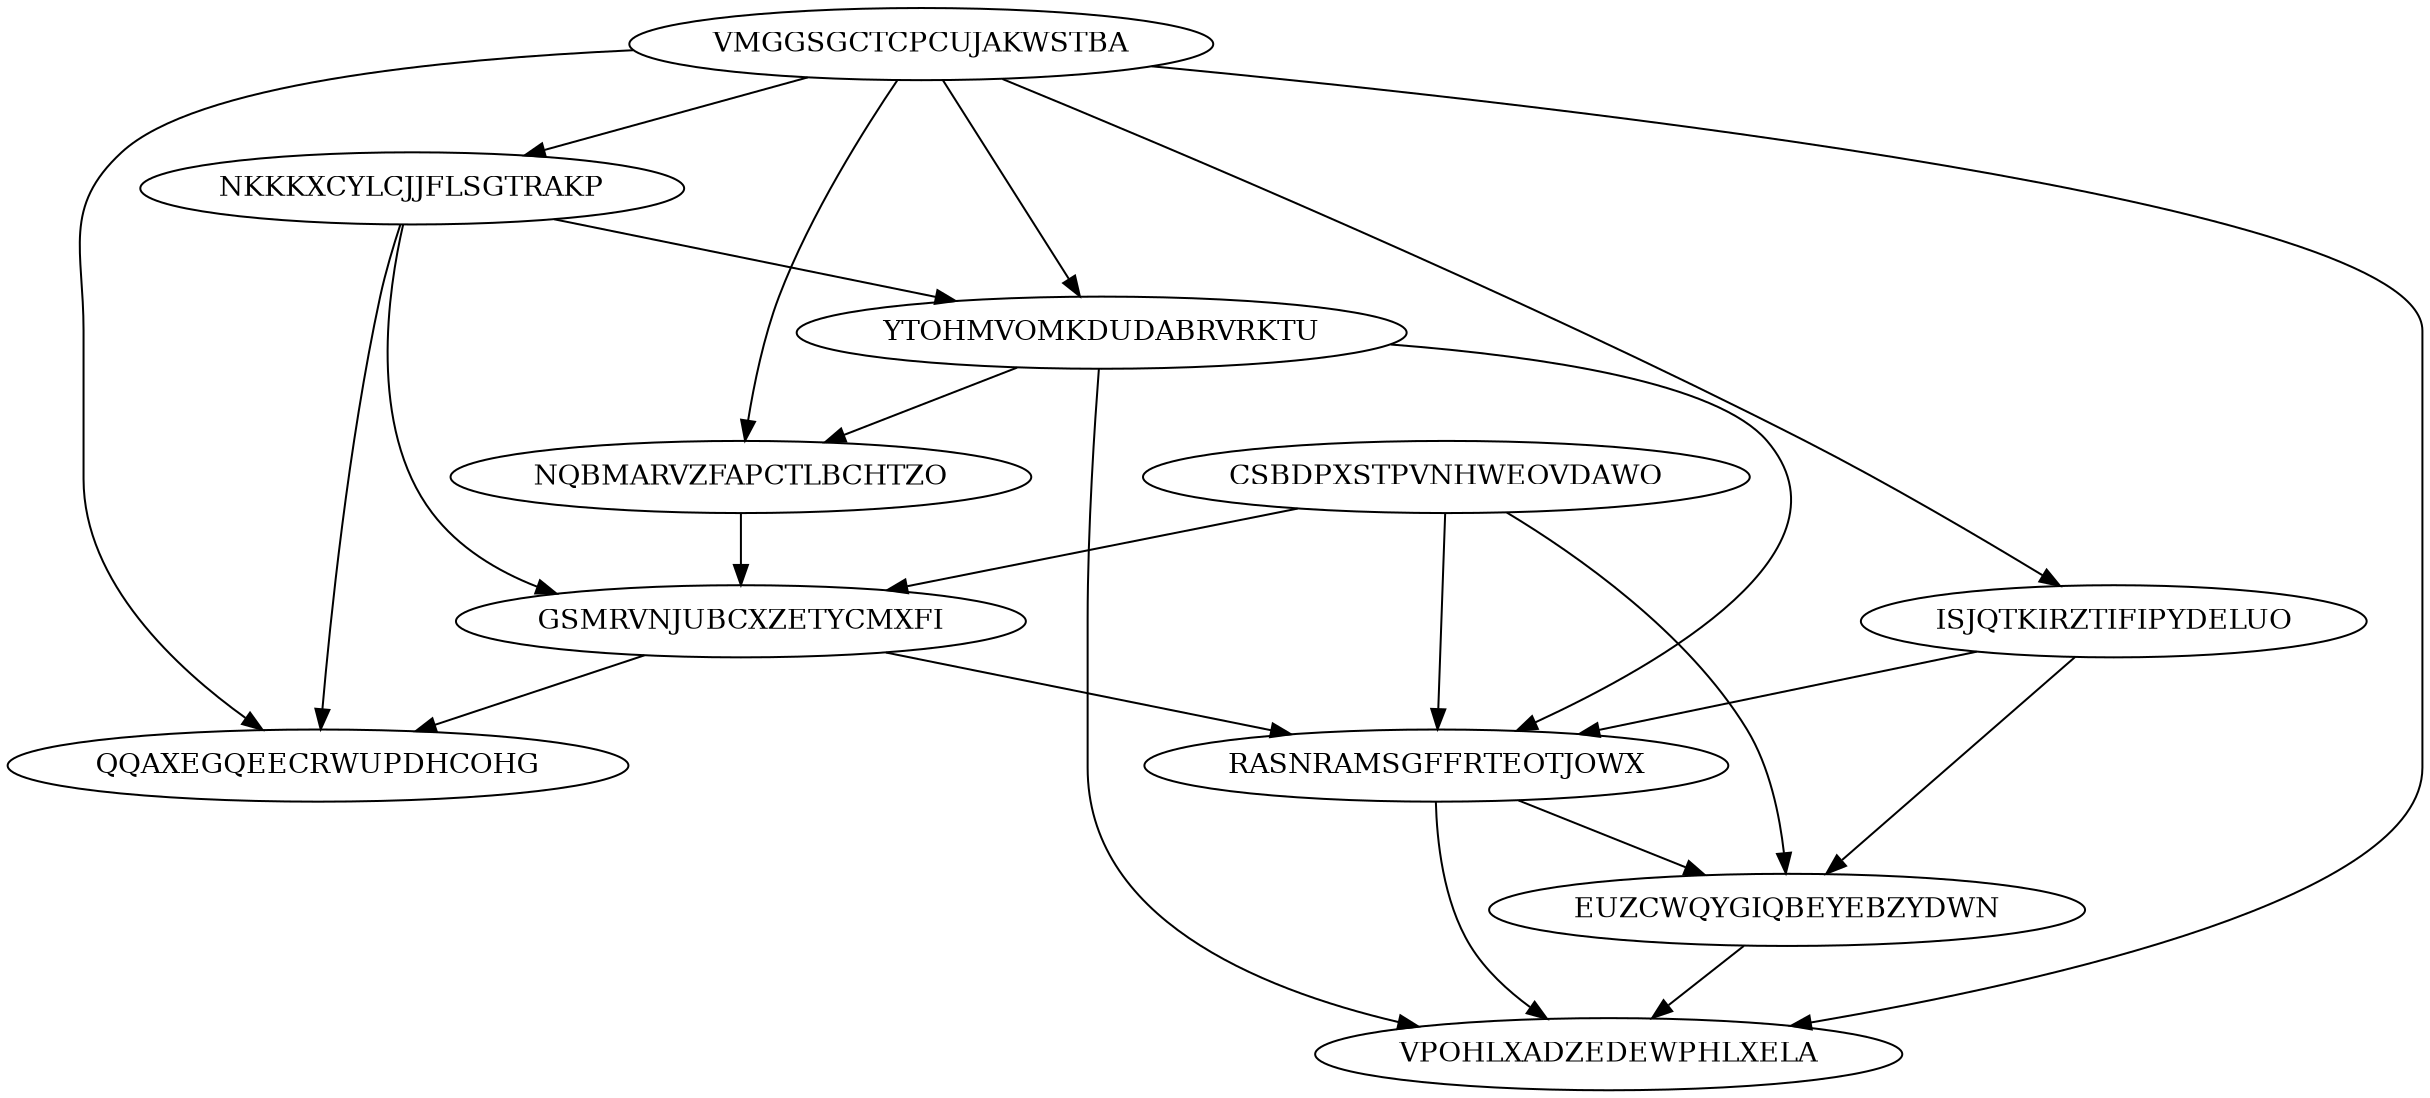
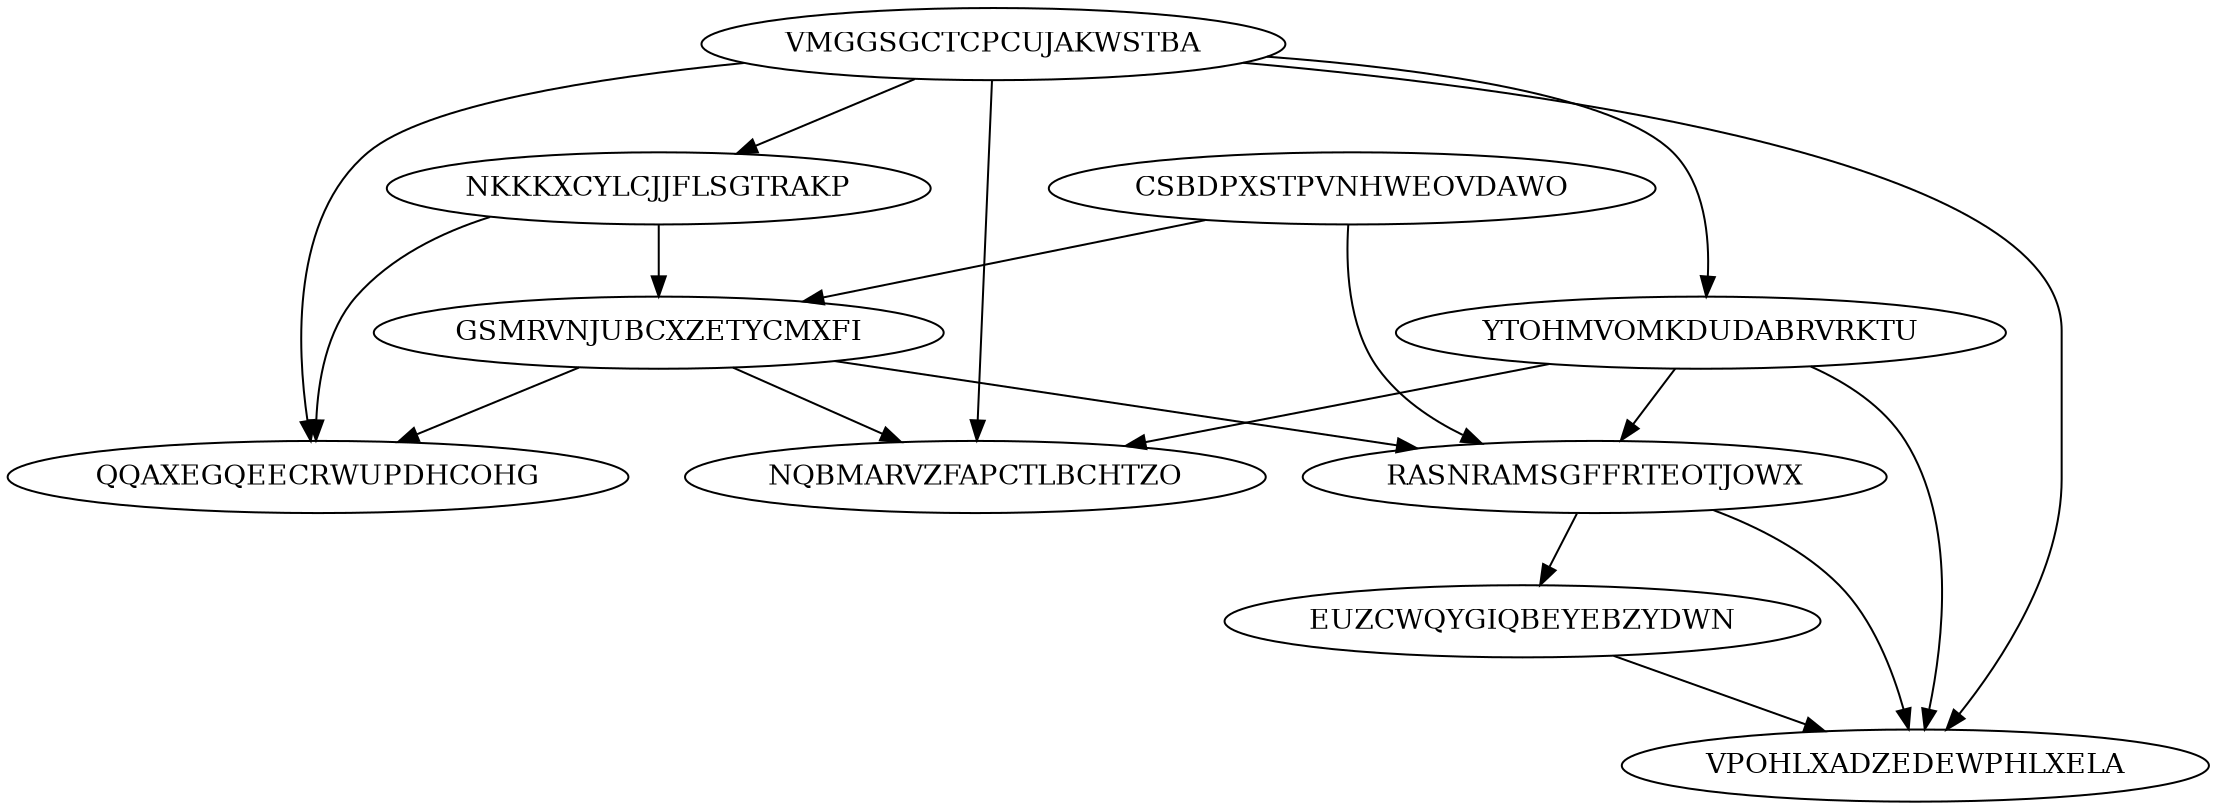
(745, 258) -> none
(741, 539) -> (808, 401)
(2114, 621) -> none
(1686, 652) -> none
